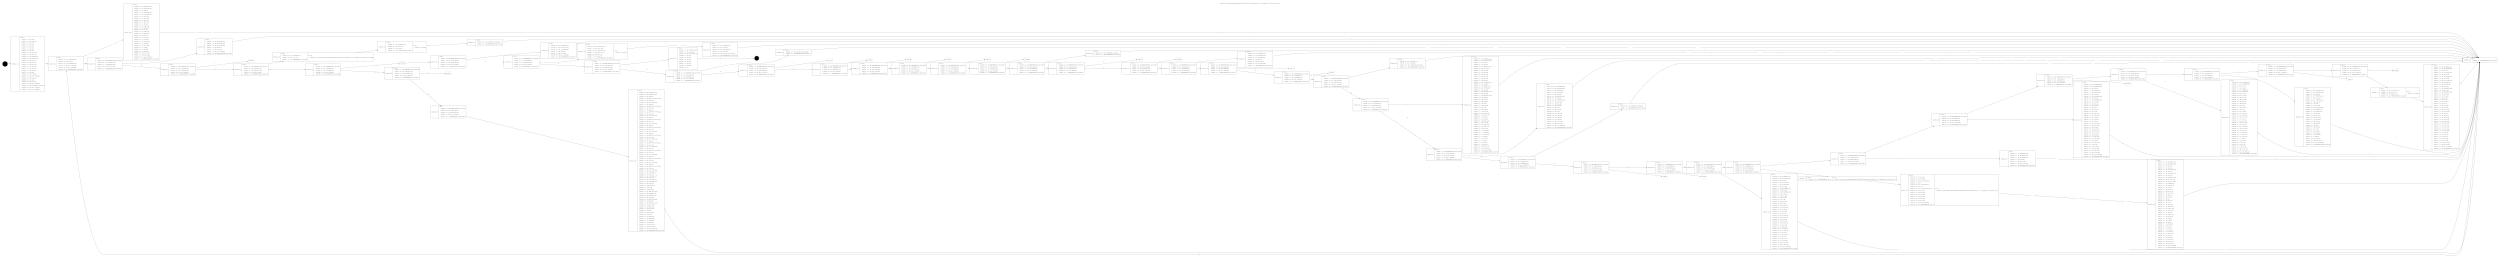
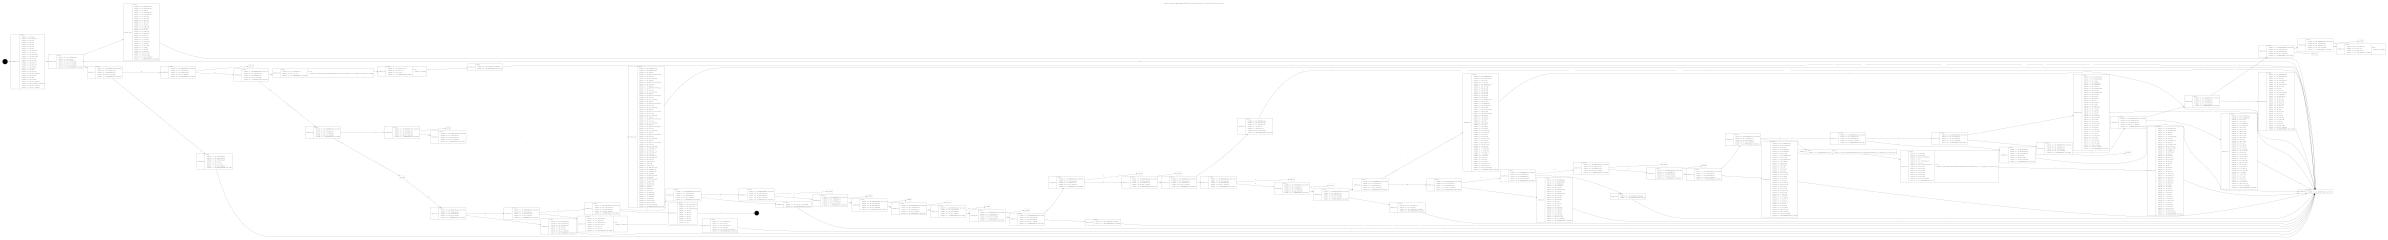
(2441, 107) -> none
